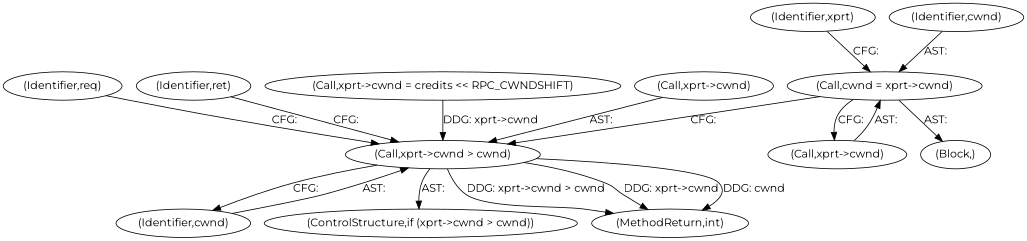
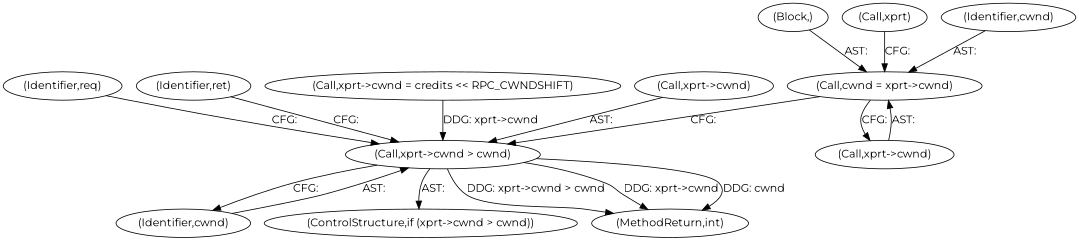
(813, 17) -> (885, 17)
(918, 118) -> (835, 49)
